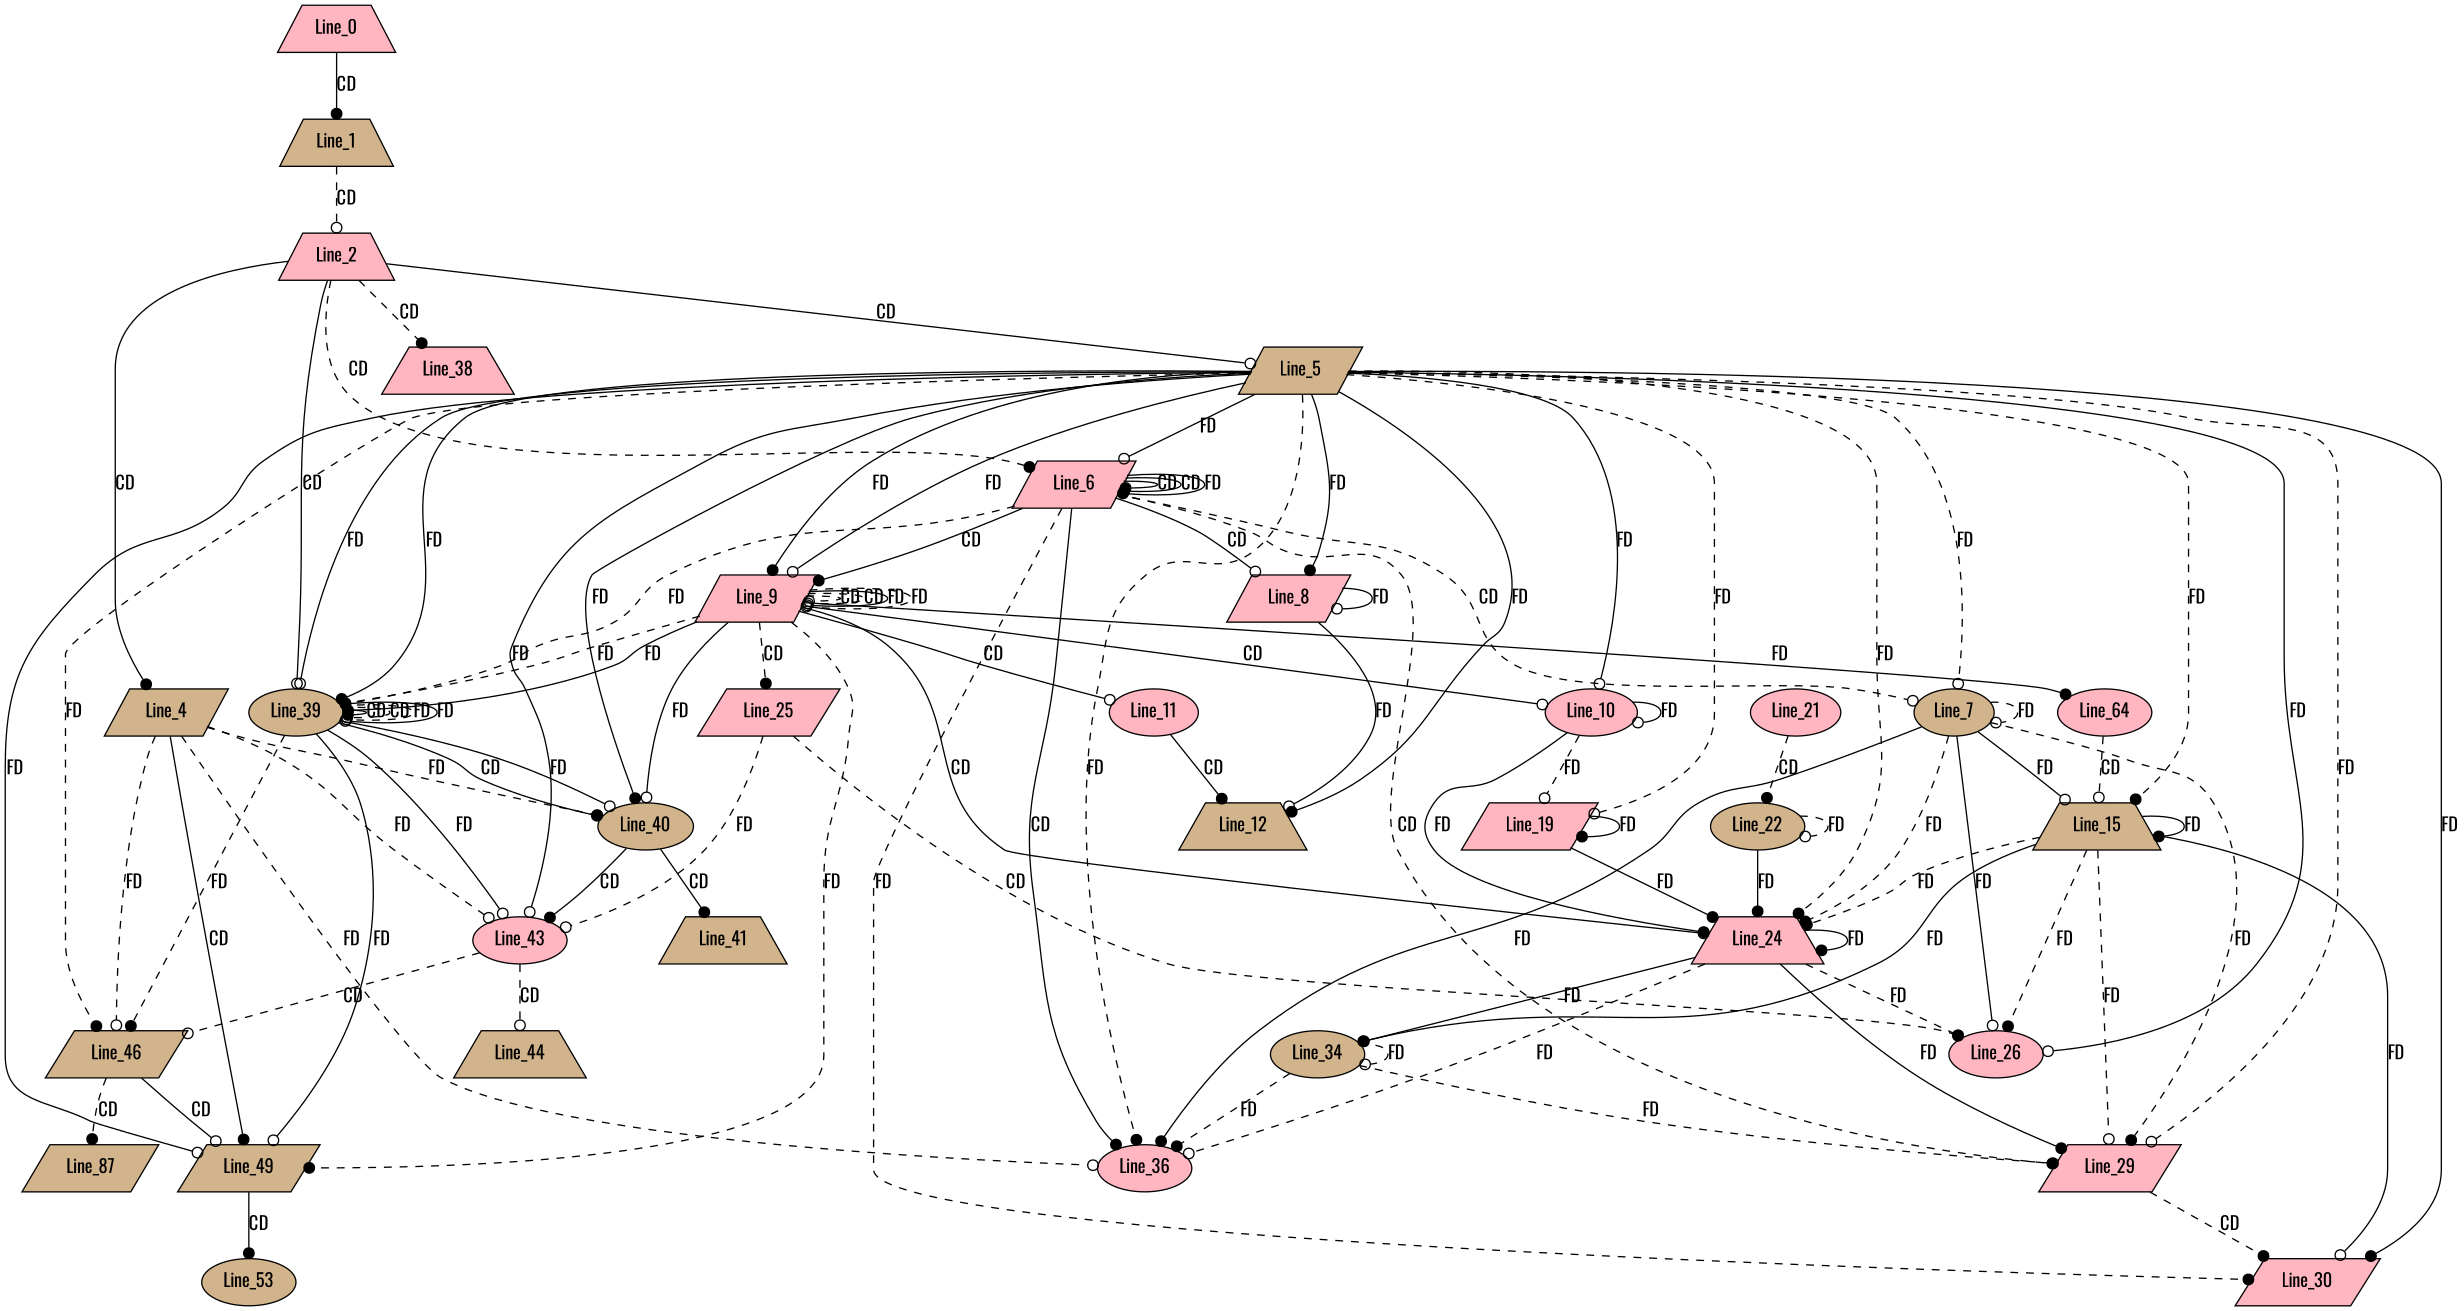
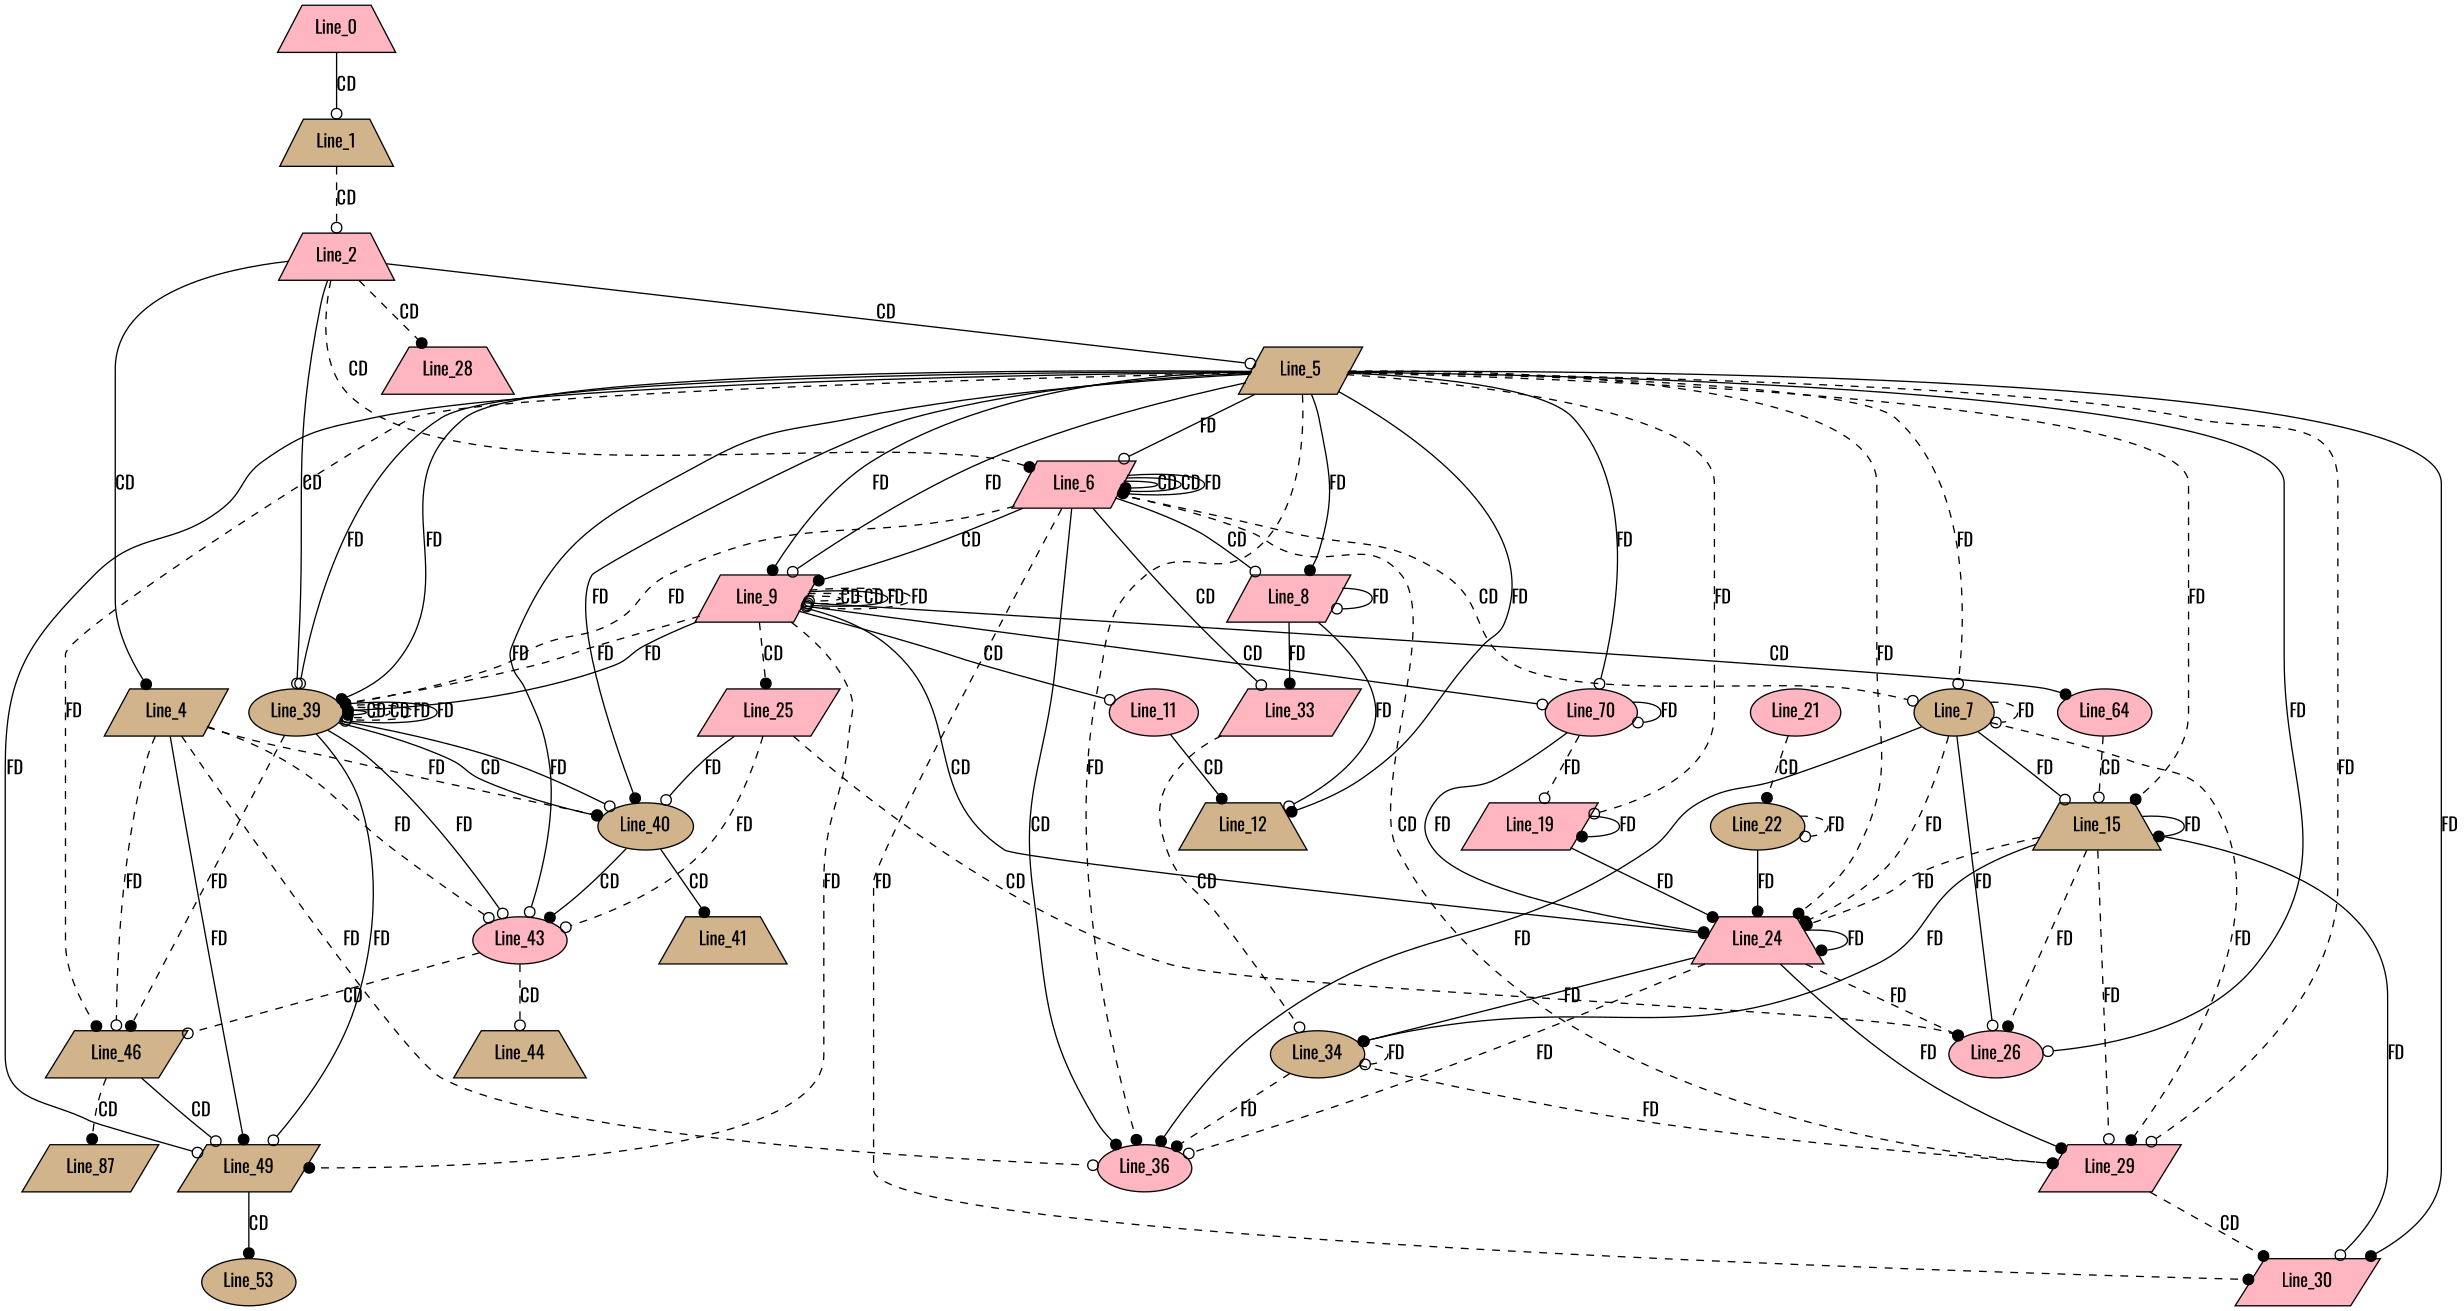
(337, 80) -> (337, 80)
(448, 371) -> (448, 371)
(1780, 656) -> (1780, 656)
(668, 698) -> (700, 764)
none -> (1290, 712)
(1591, 712) -> (1591, 712)
(219, 940) -> (219, 940)
